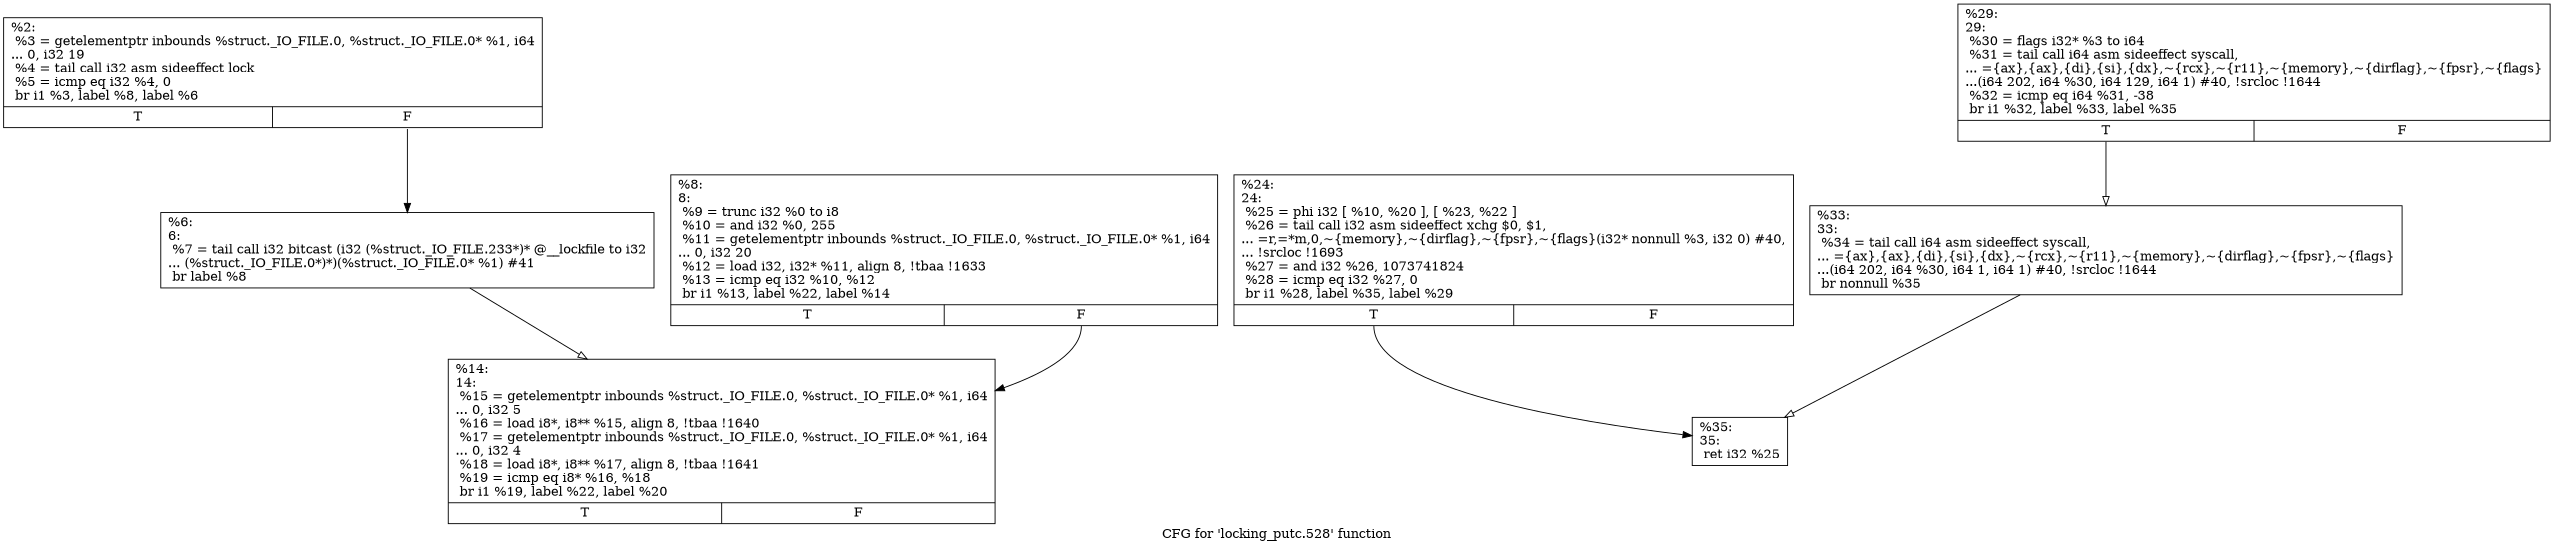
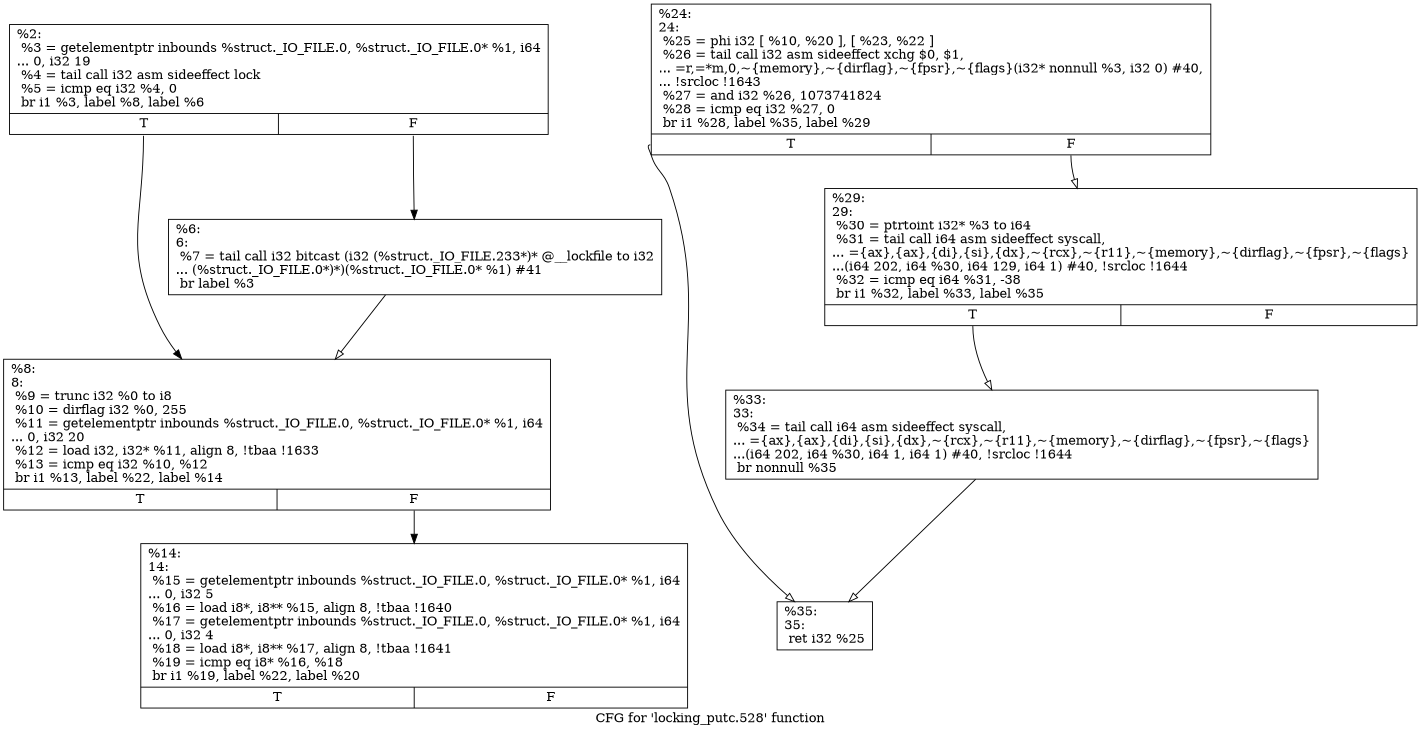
(2055, 41) -> (932, 226)
none -> (1072, 168)
(757, 226) -> (99, 410)
none -> (138, 248)
(1293, 253) -> (710, 82)
(208, 277) -> (215, 284)
(525, 321) -> (363, 323)
(1515, 406) -> (687, 381)
